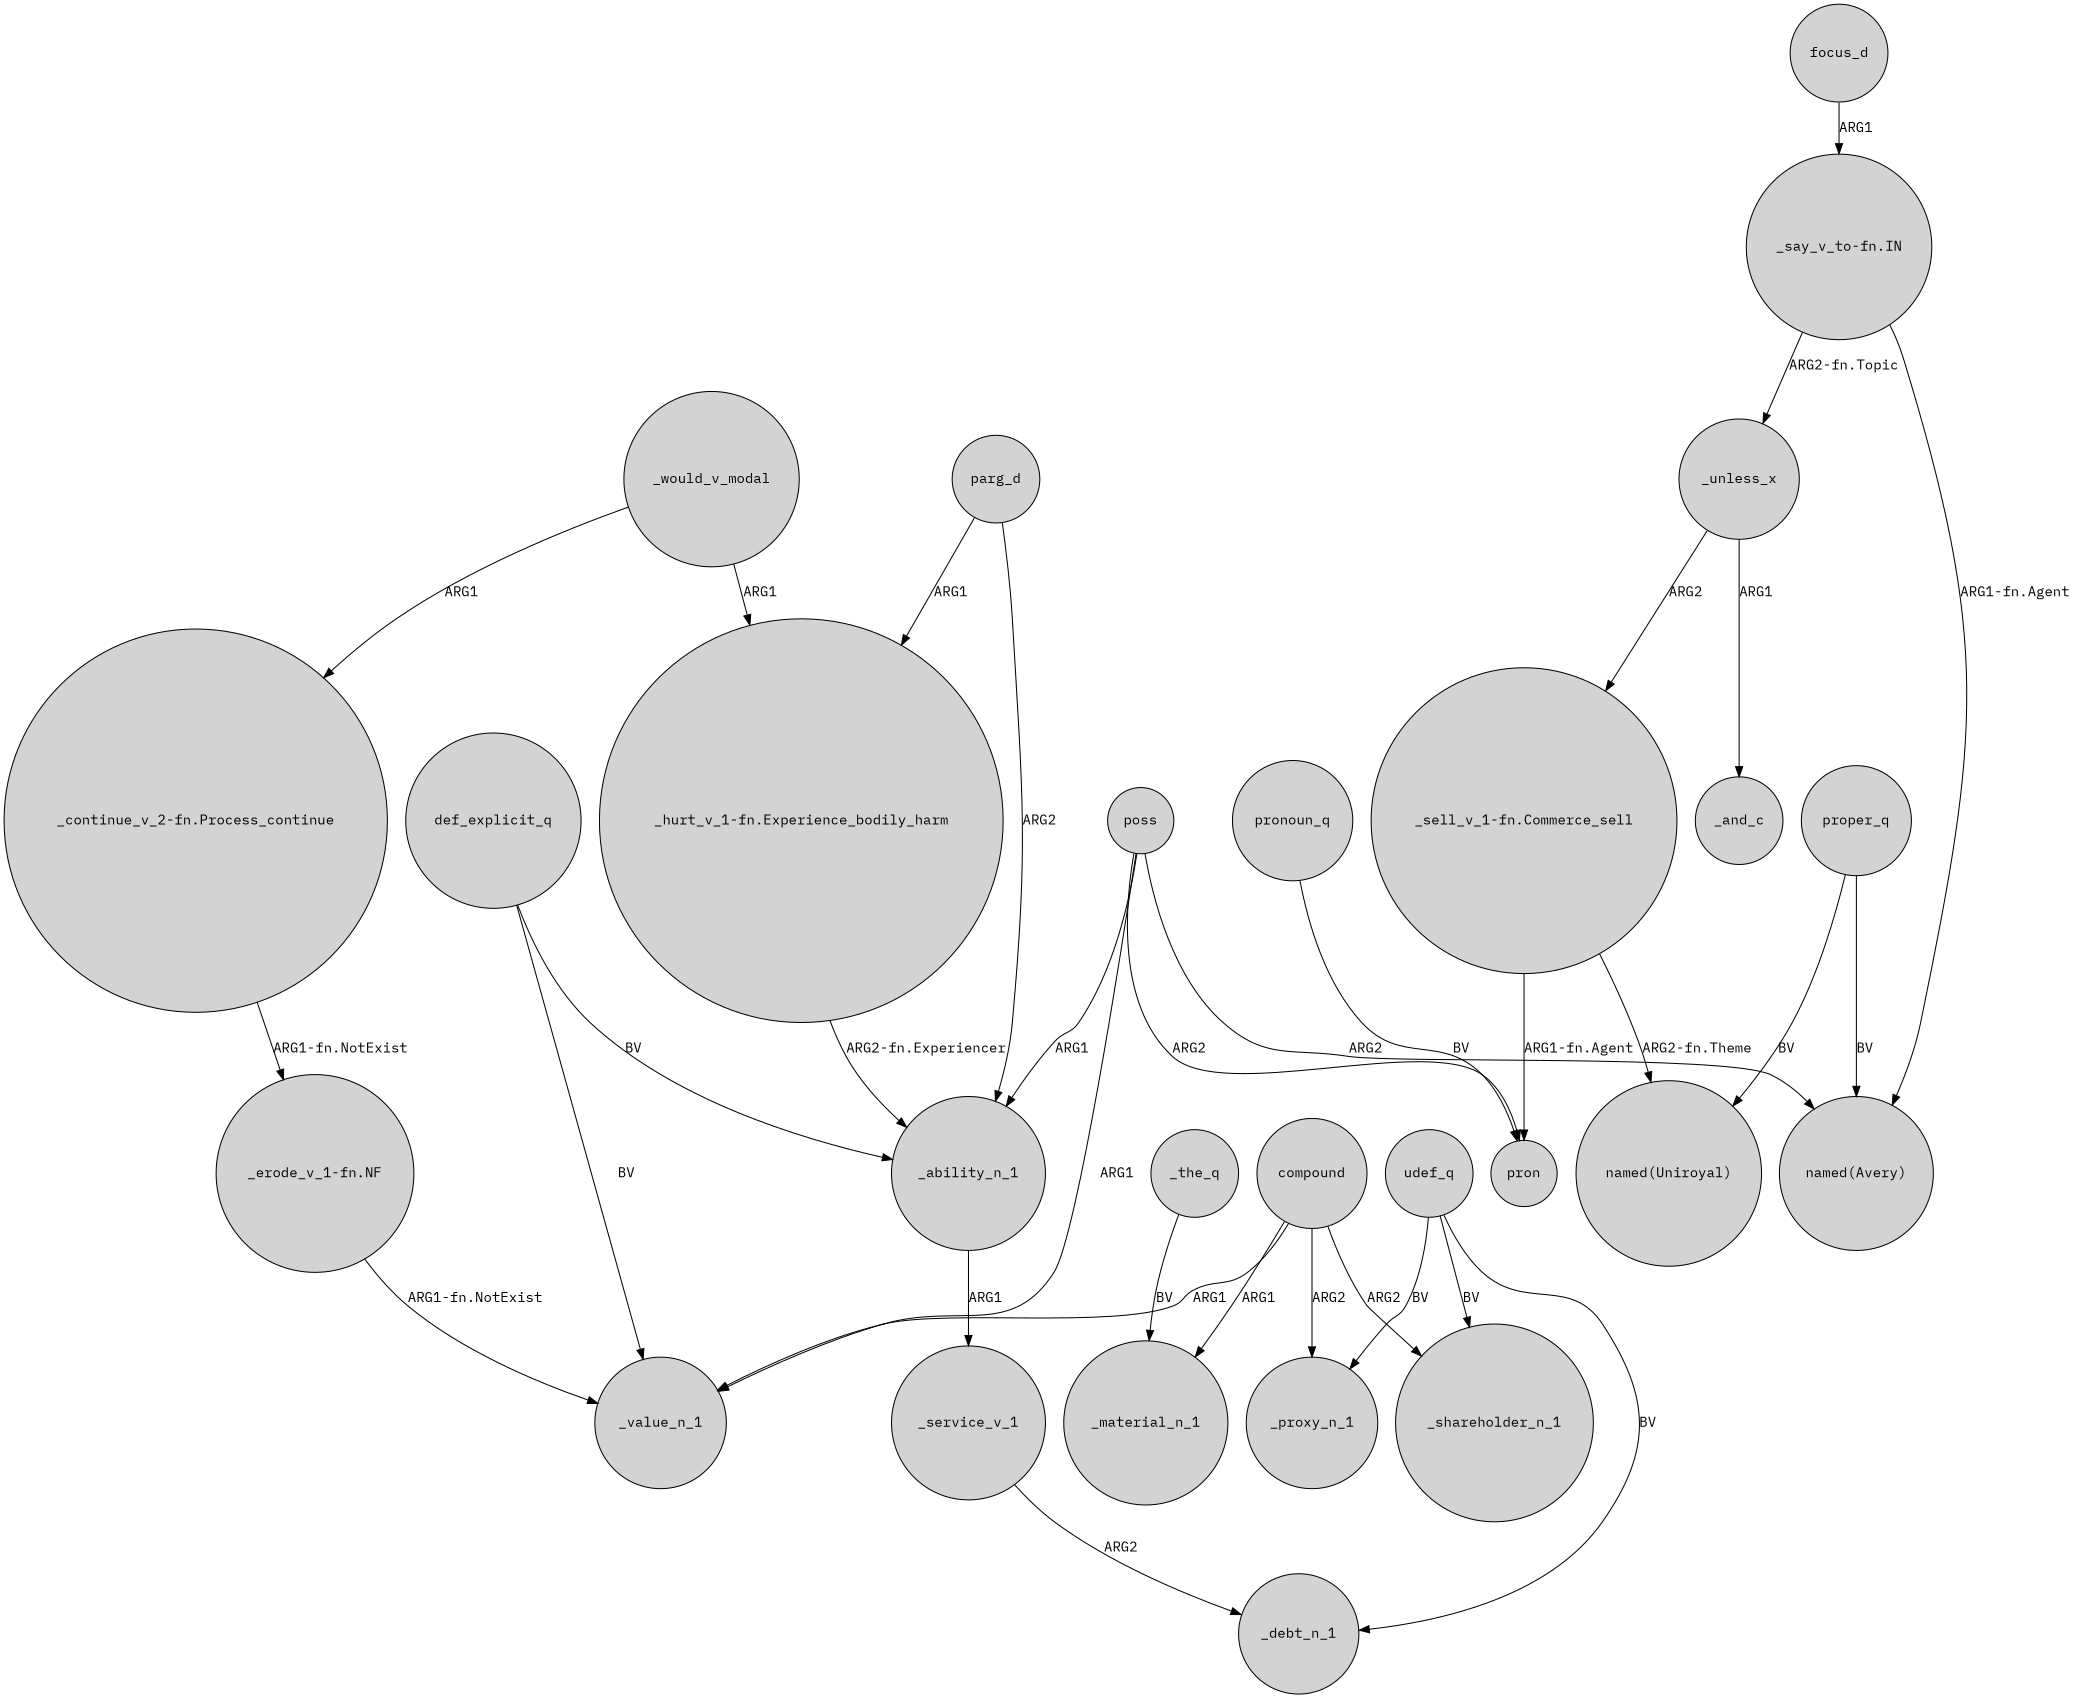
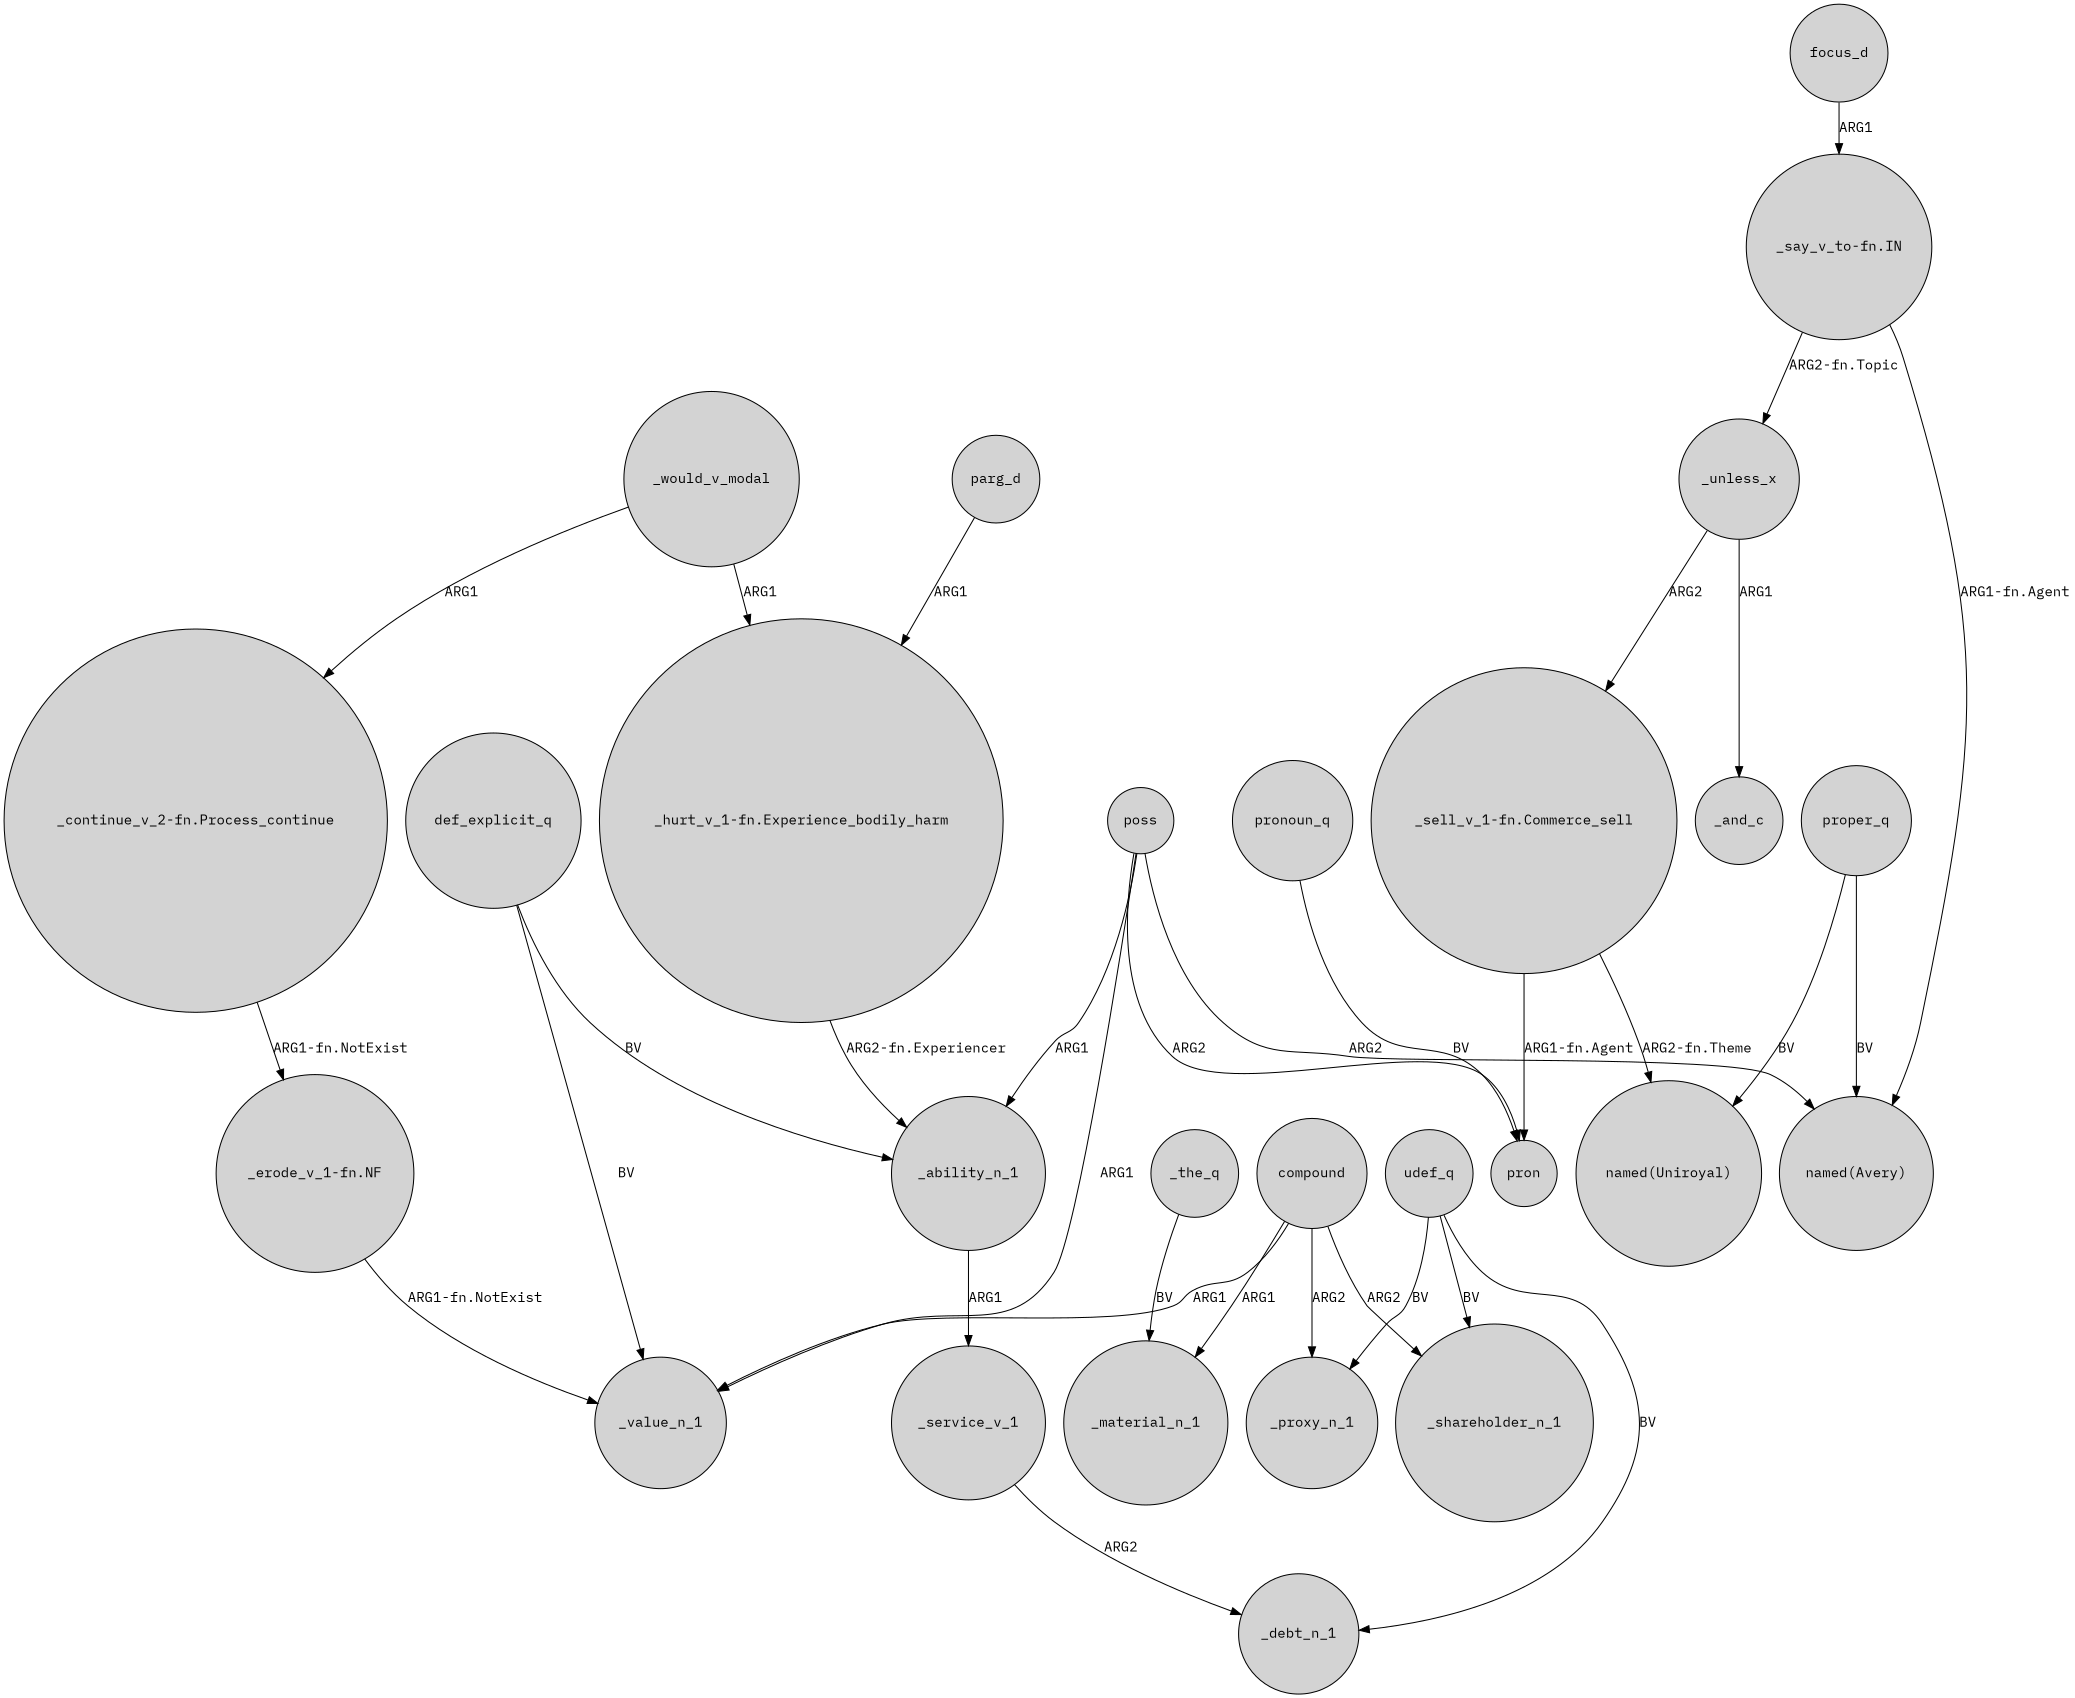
(1022, 807) -> none
